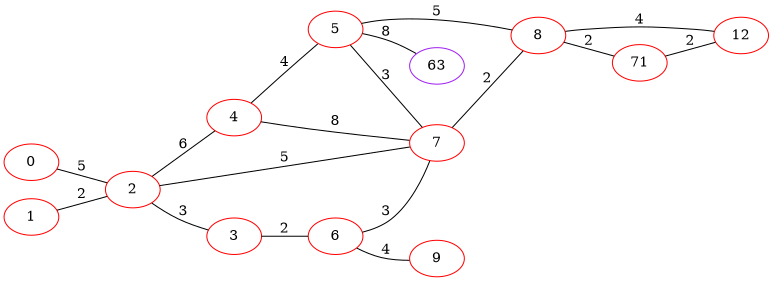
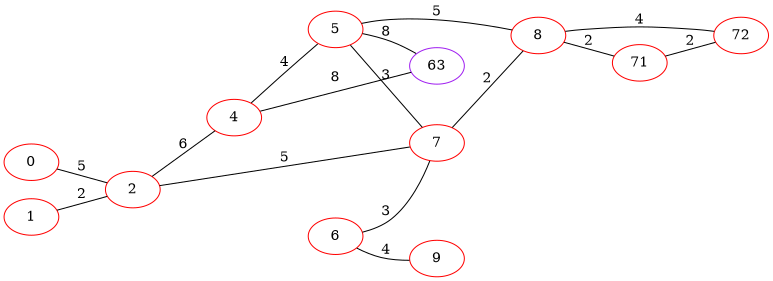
(741, 35) -> (741, 35)
(335, 132) -> (336, 92)
(234, 236) -> none
